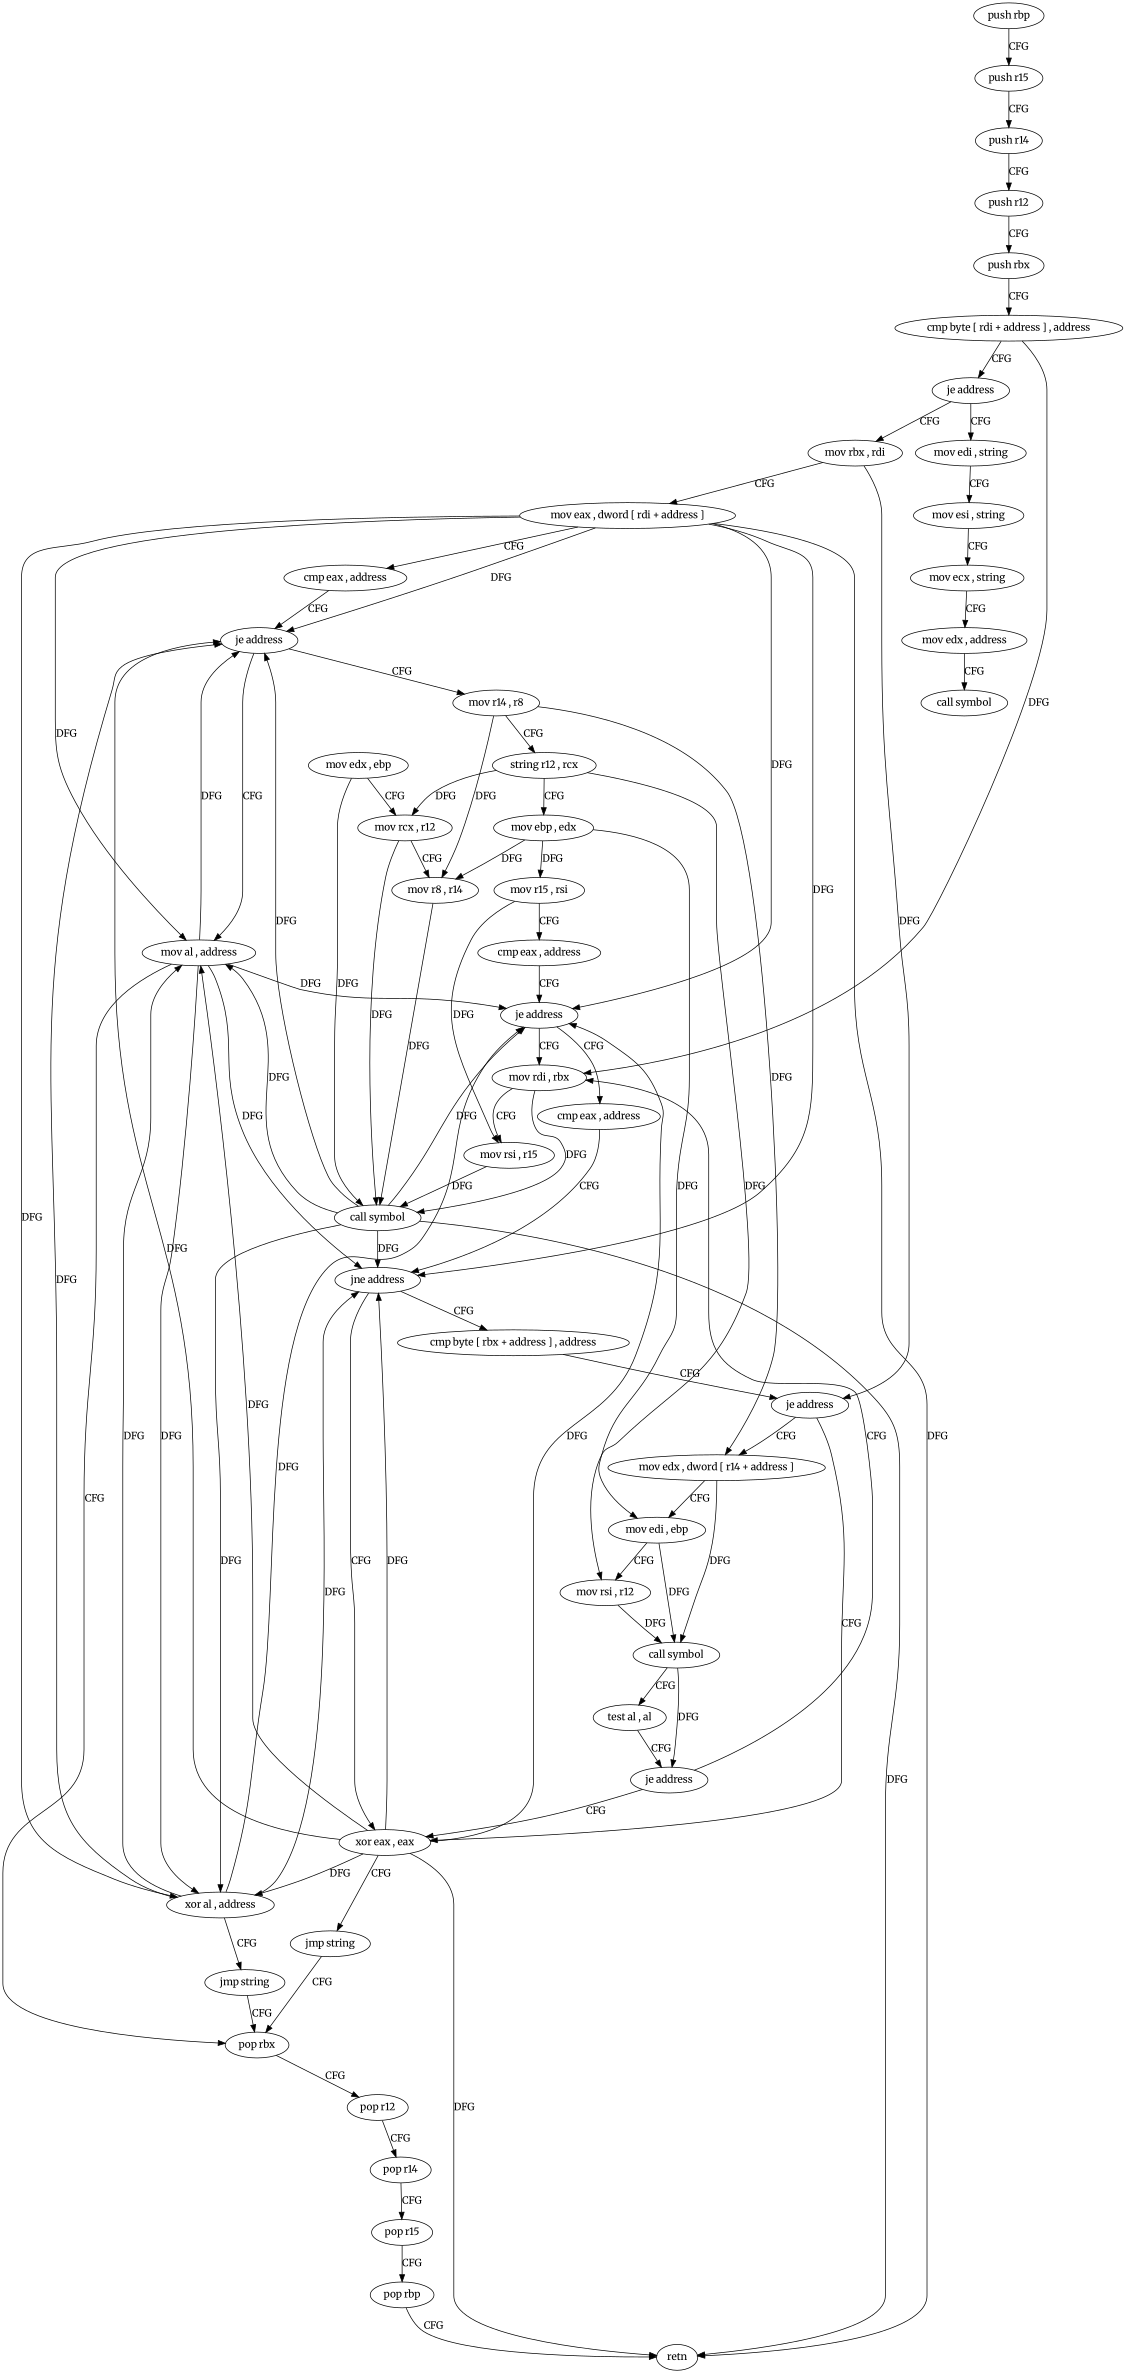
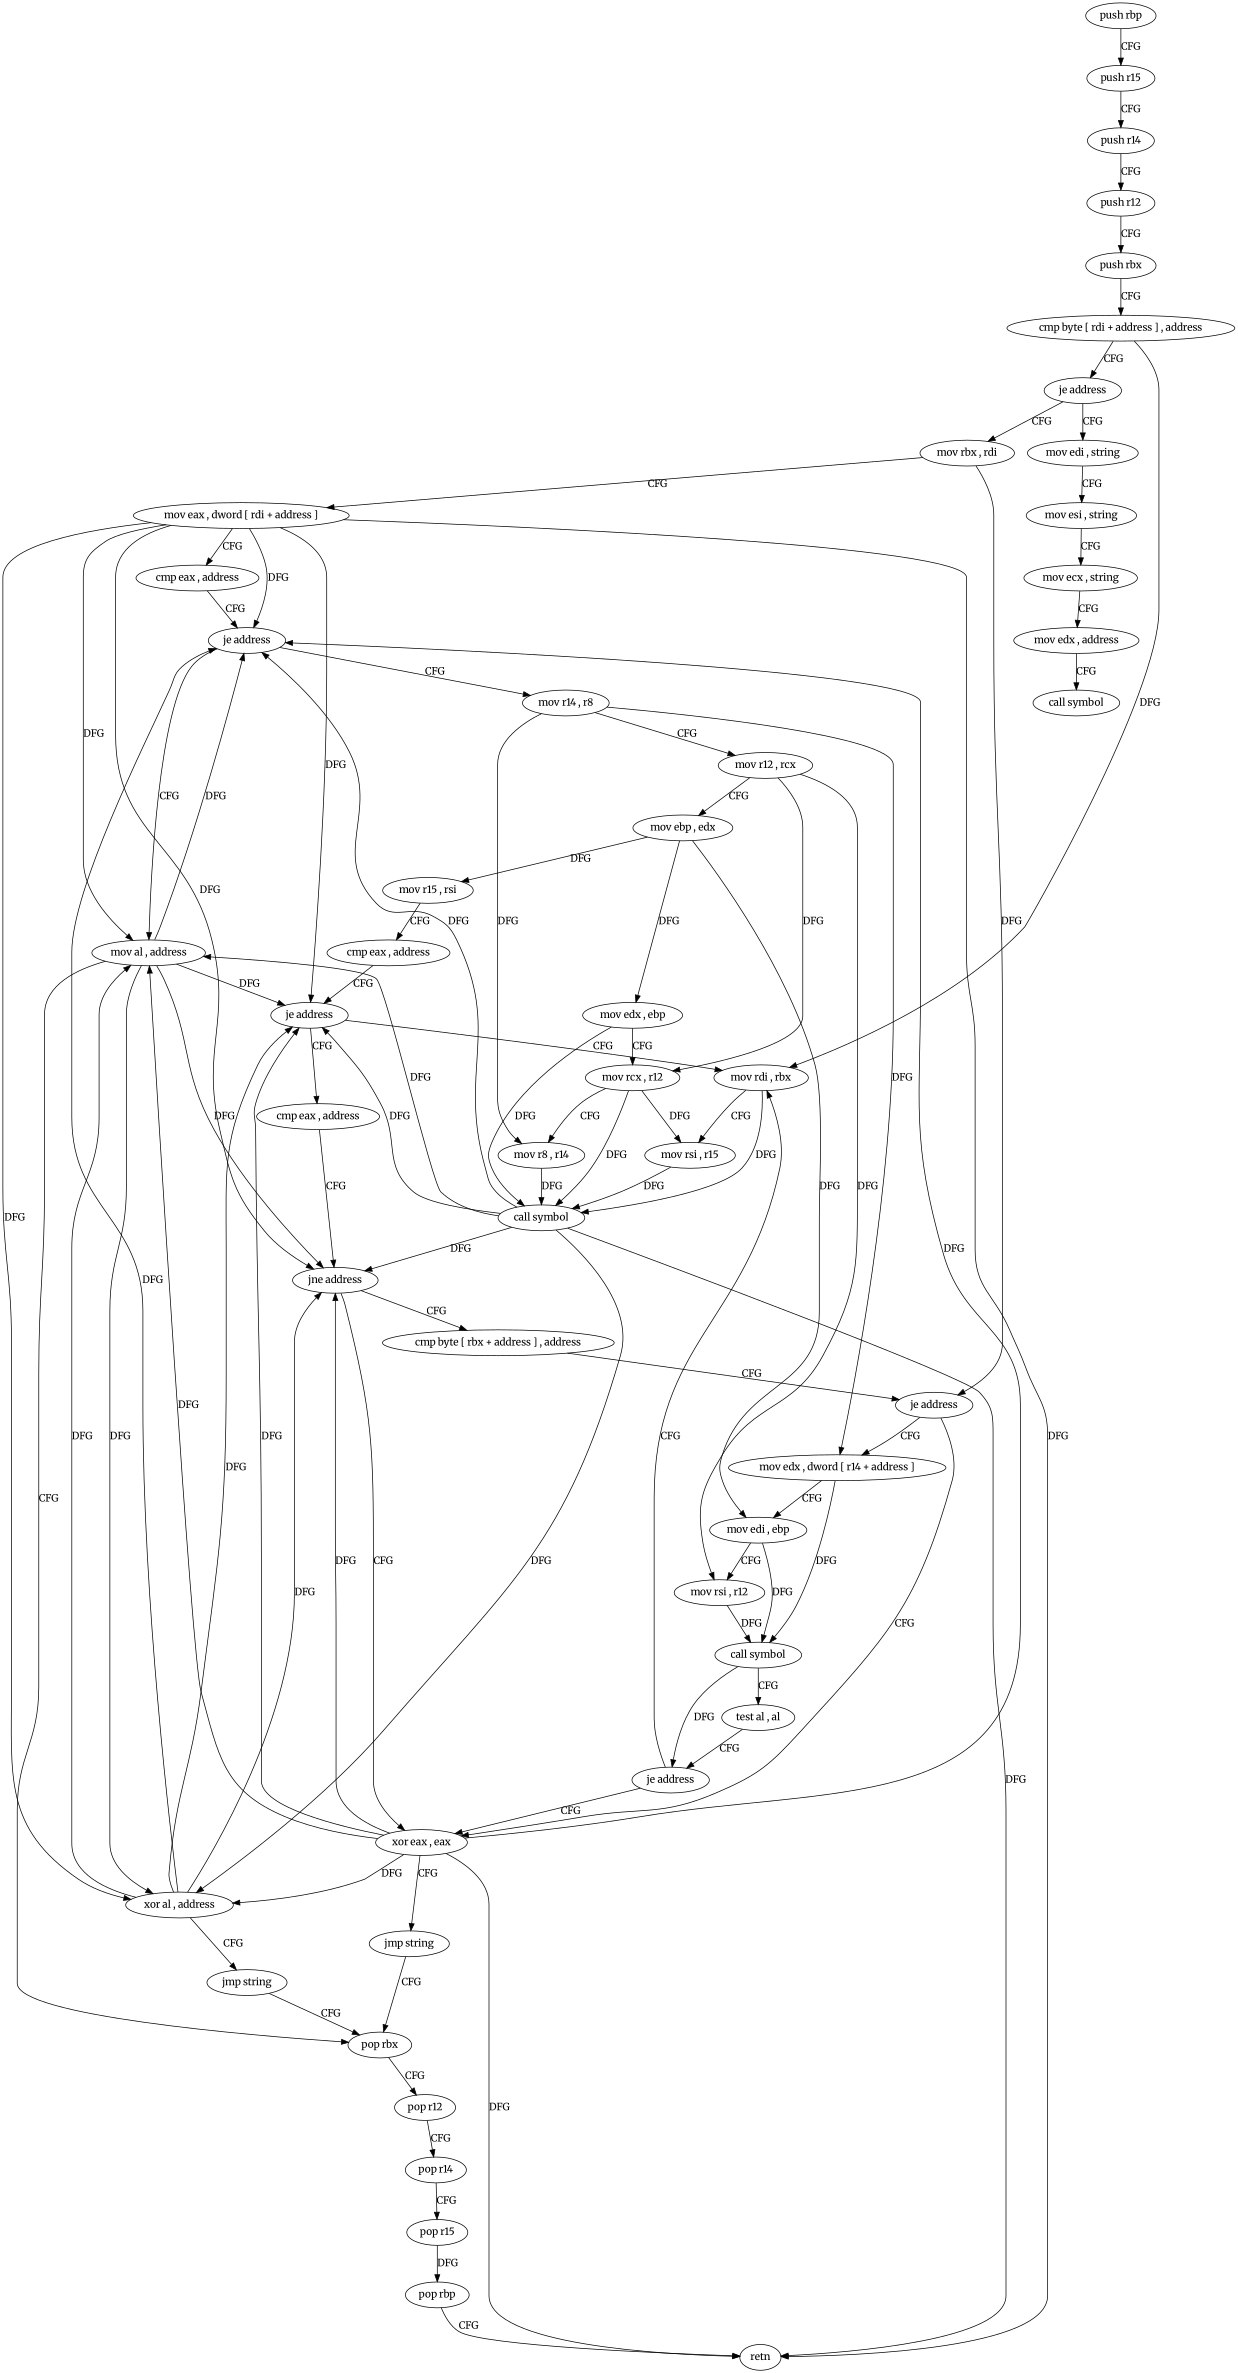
(544, 765) -> (765, 765)
(494, 858) -> (659, 918)
(451, 1011) -> (659, 1114)
(412, 2264) -> (448, 2264)
